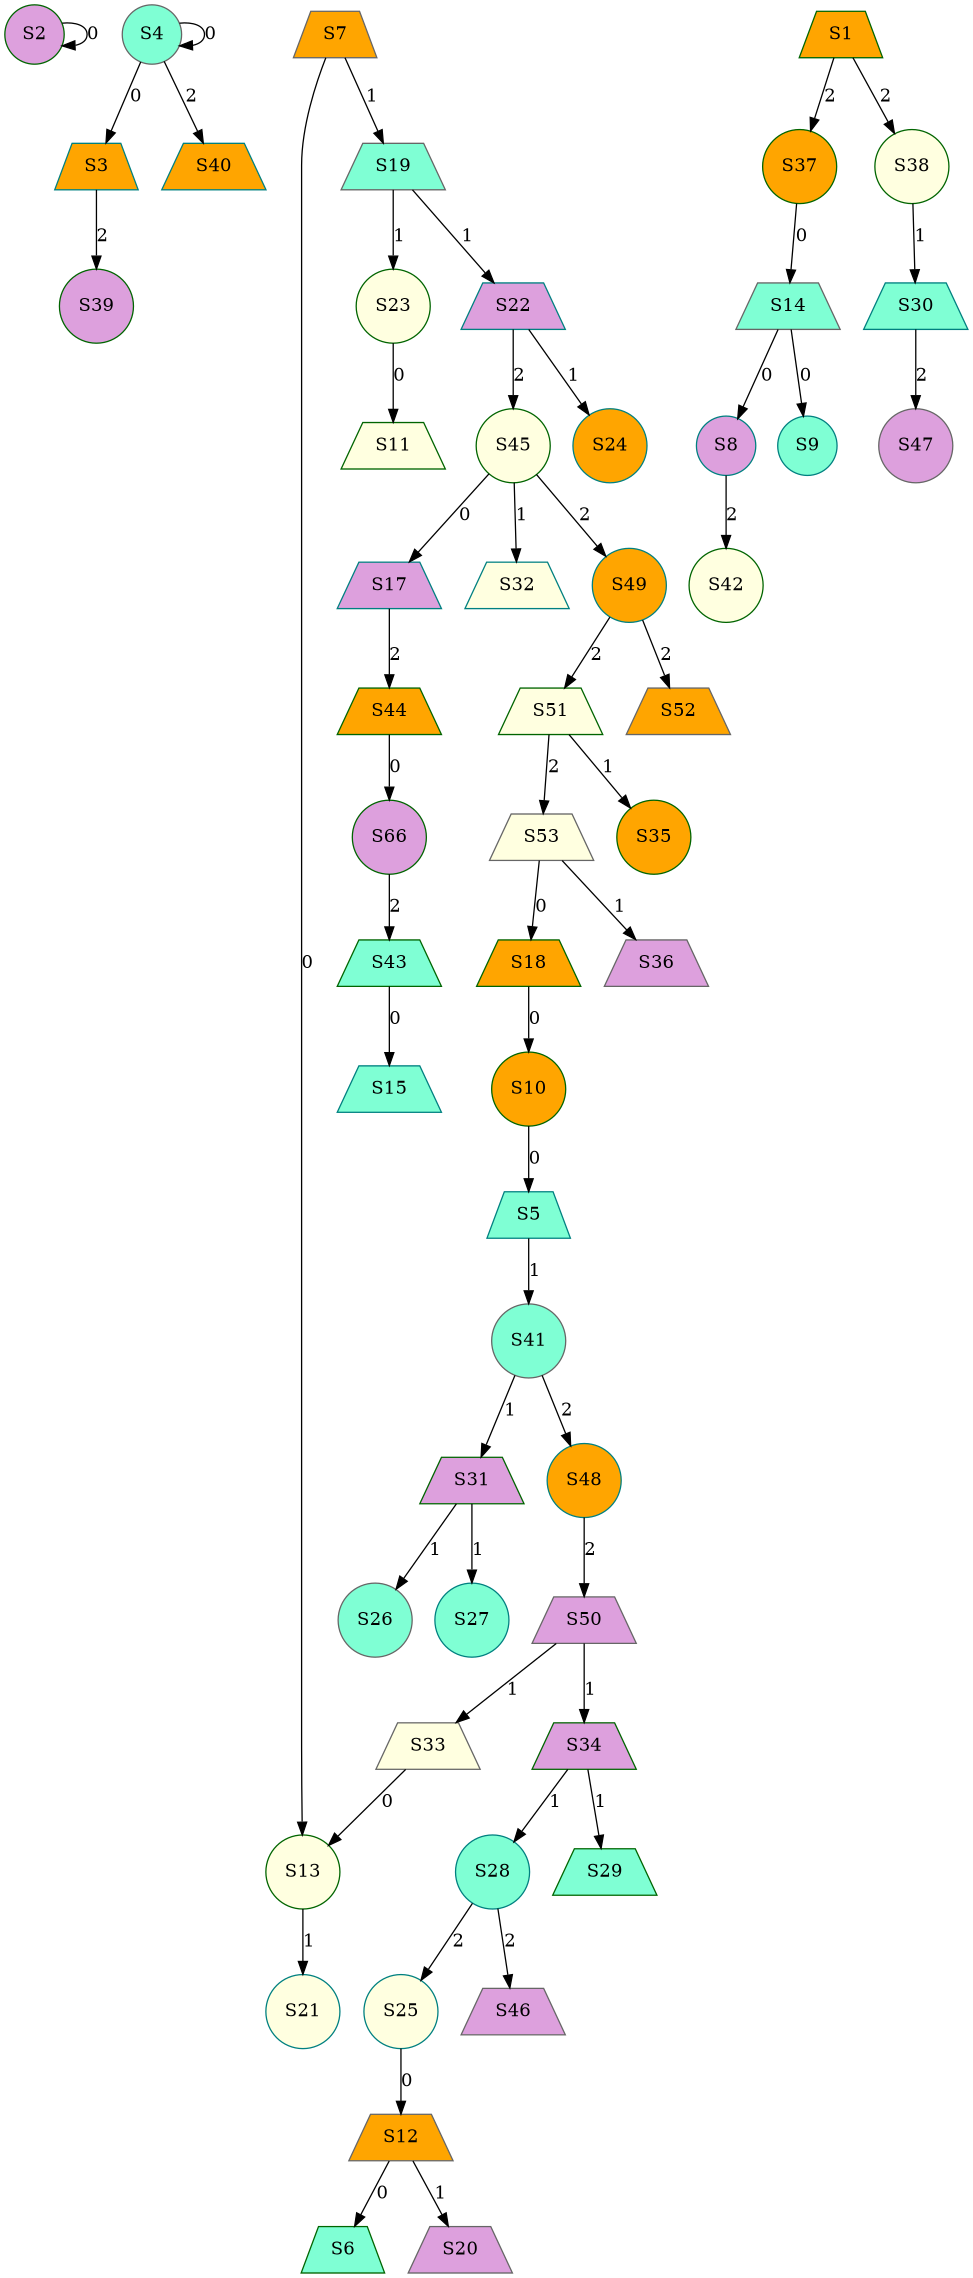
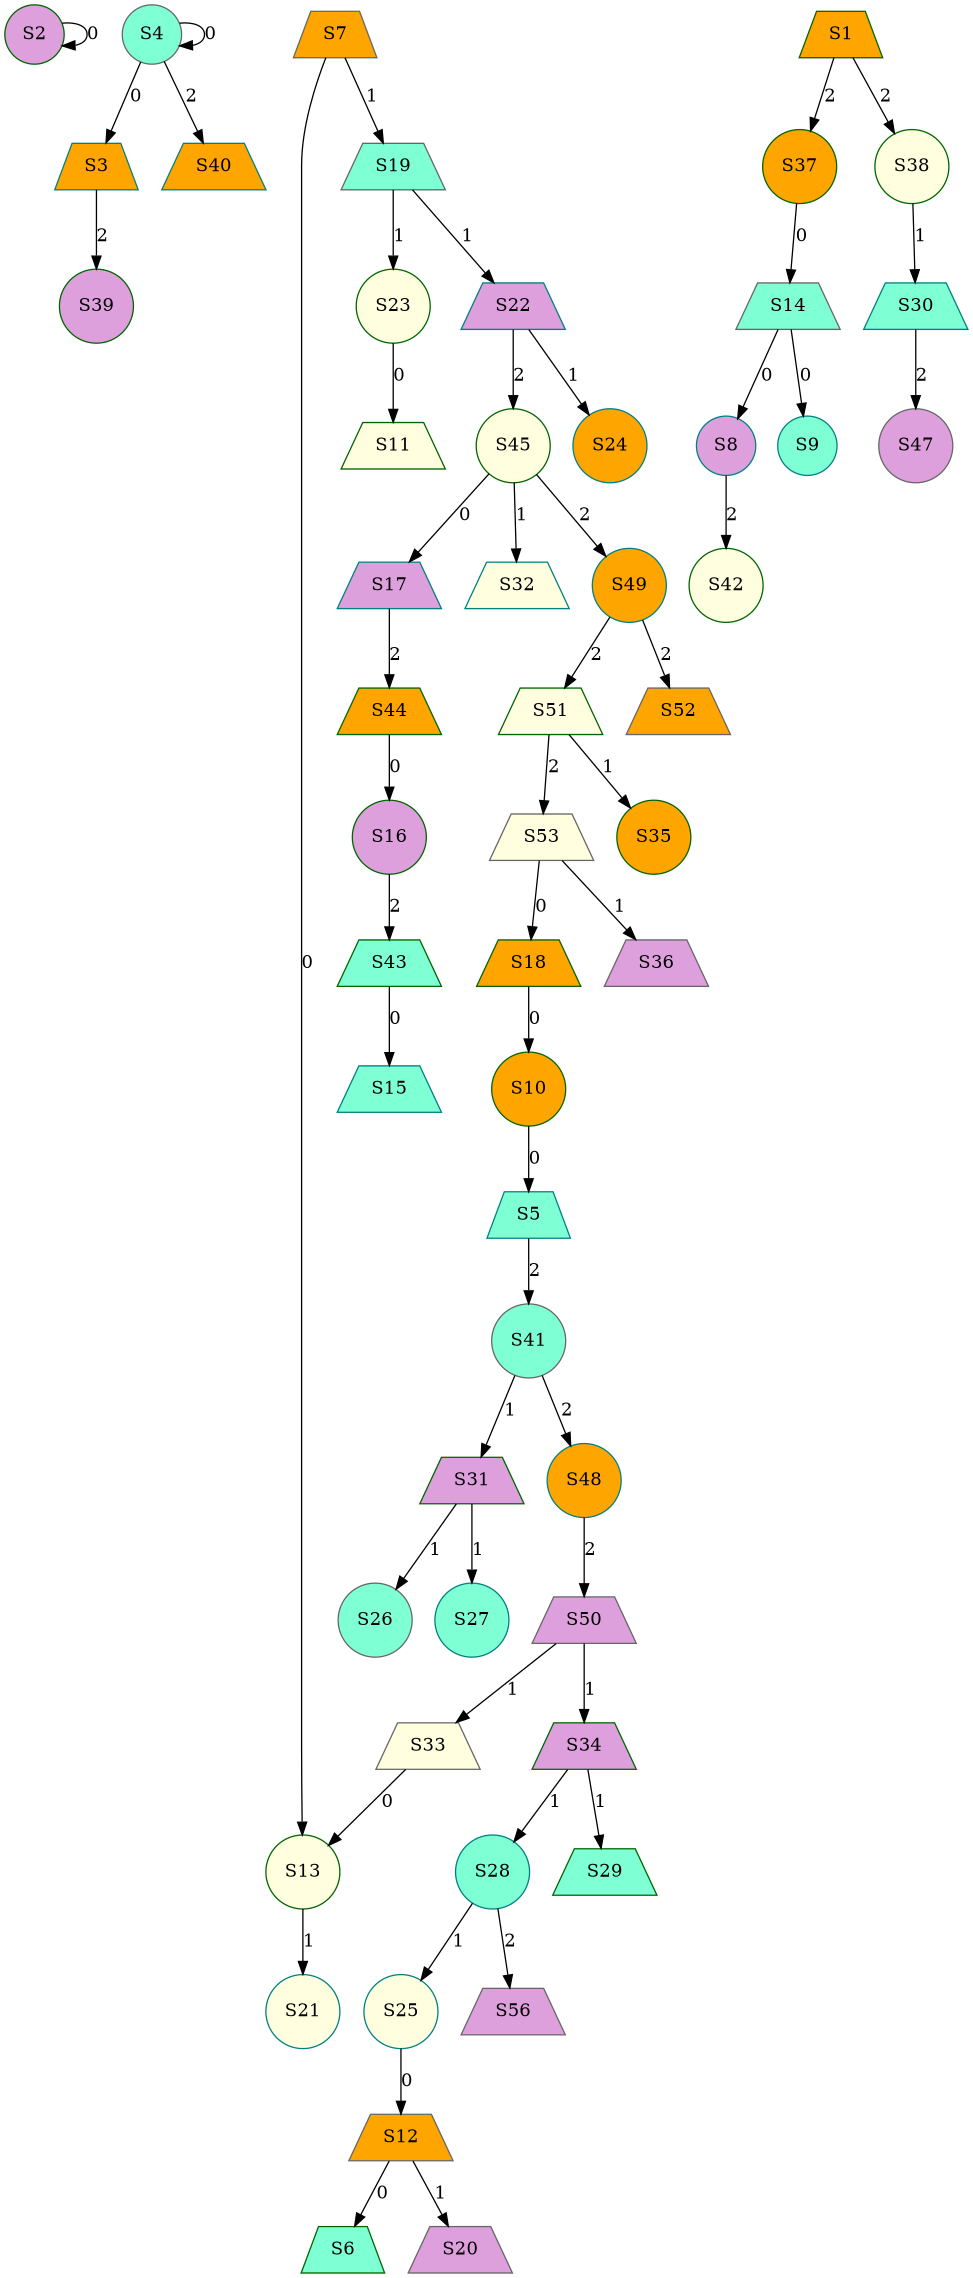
(389, 837) -> (389, 837)
(535, 1271) -> (535, 1271)
(459, 1942) -> (459, 1942)
(513, 2012) -> (513, 2012)
